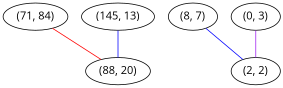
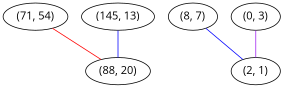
(35, 17) -> (35, 17)
(256, 71) -> (256, 71)
